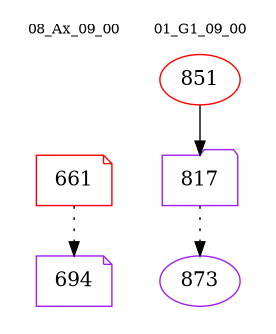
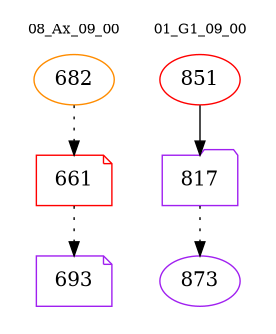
none -> (74, 80)
(74, 281) -> (74, 281)
